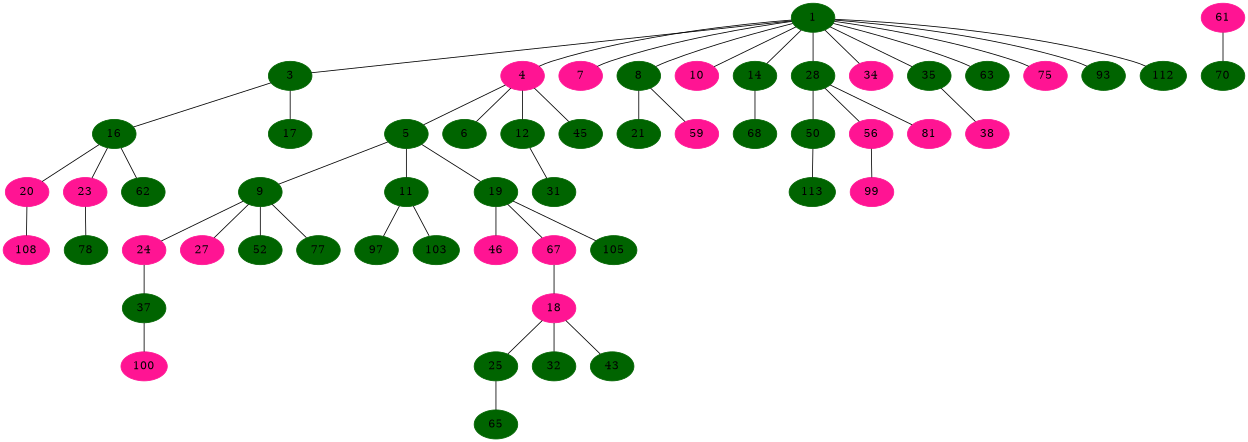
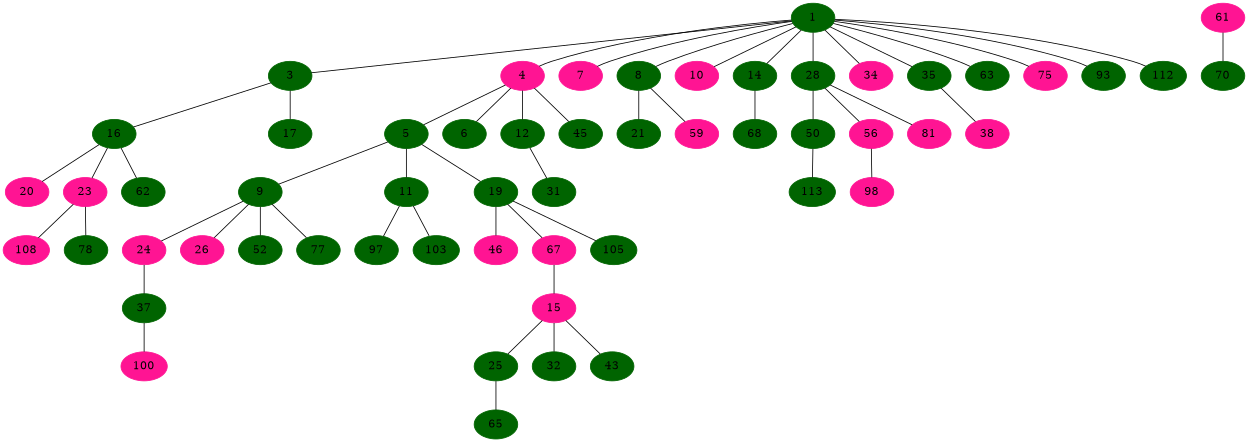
(872, 192) -> (872, 192)
(27, 221) -> (56, 221)
(202, 250) -> (202, 250)
(554, 308) -> (554, 308)
